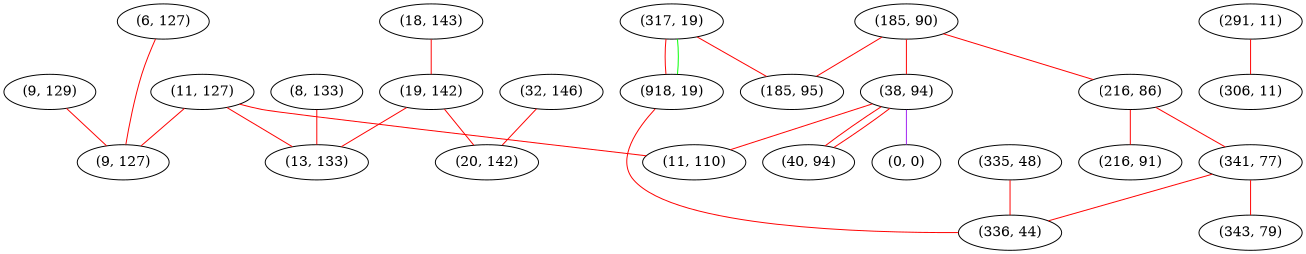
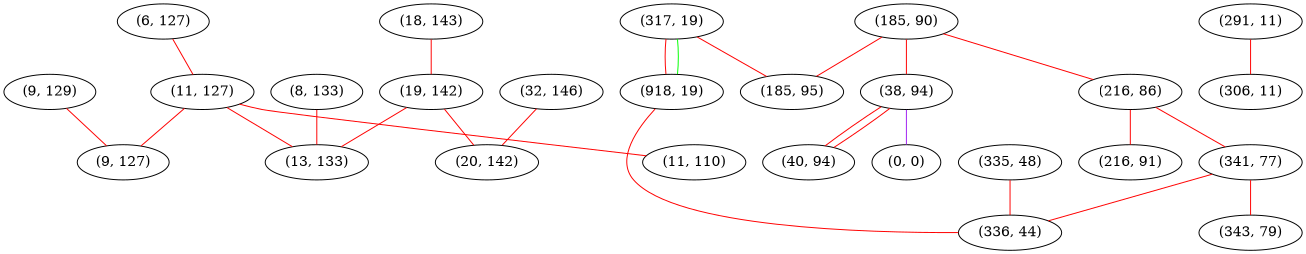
(137, 91) -> (183, 57)
(801, 127) -> none
